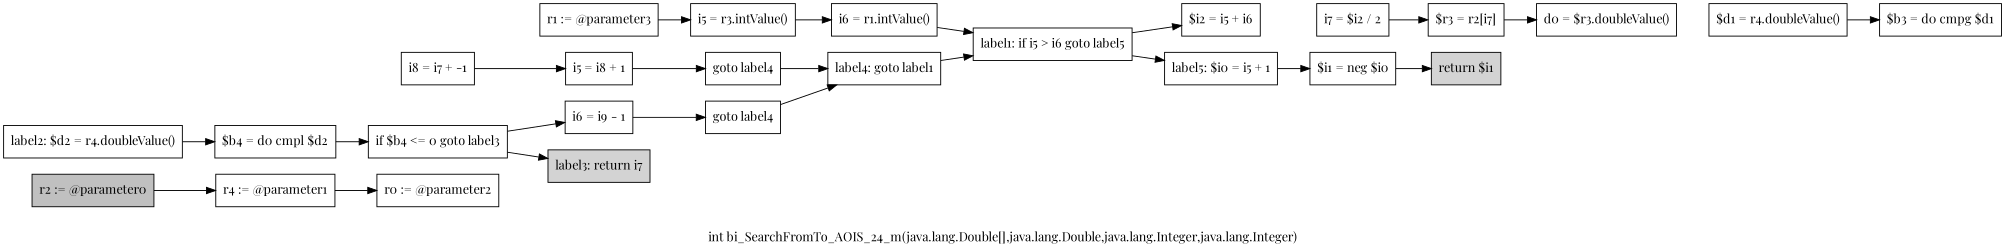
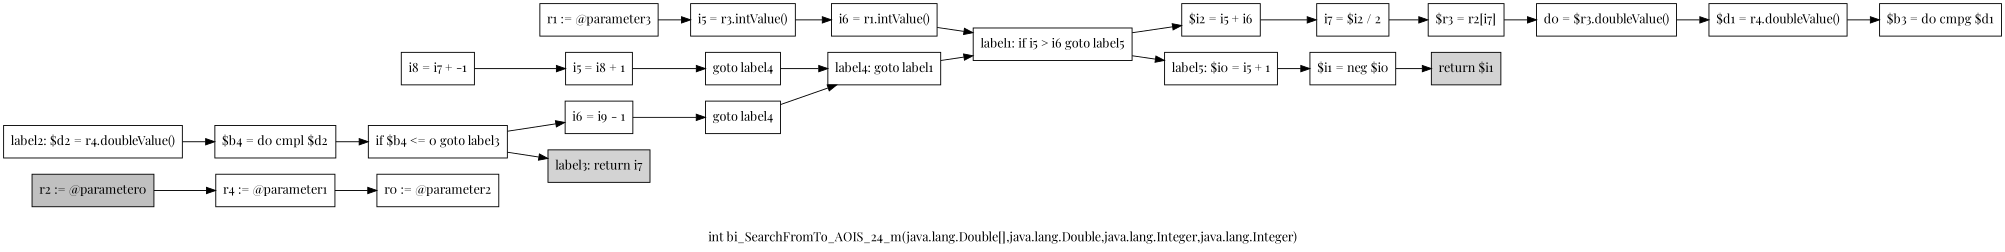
none -> (1284, 20)
none -> (1688, 20)
